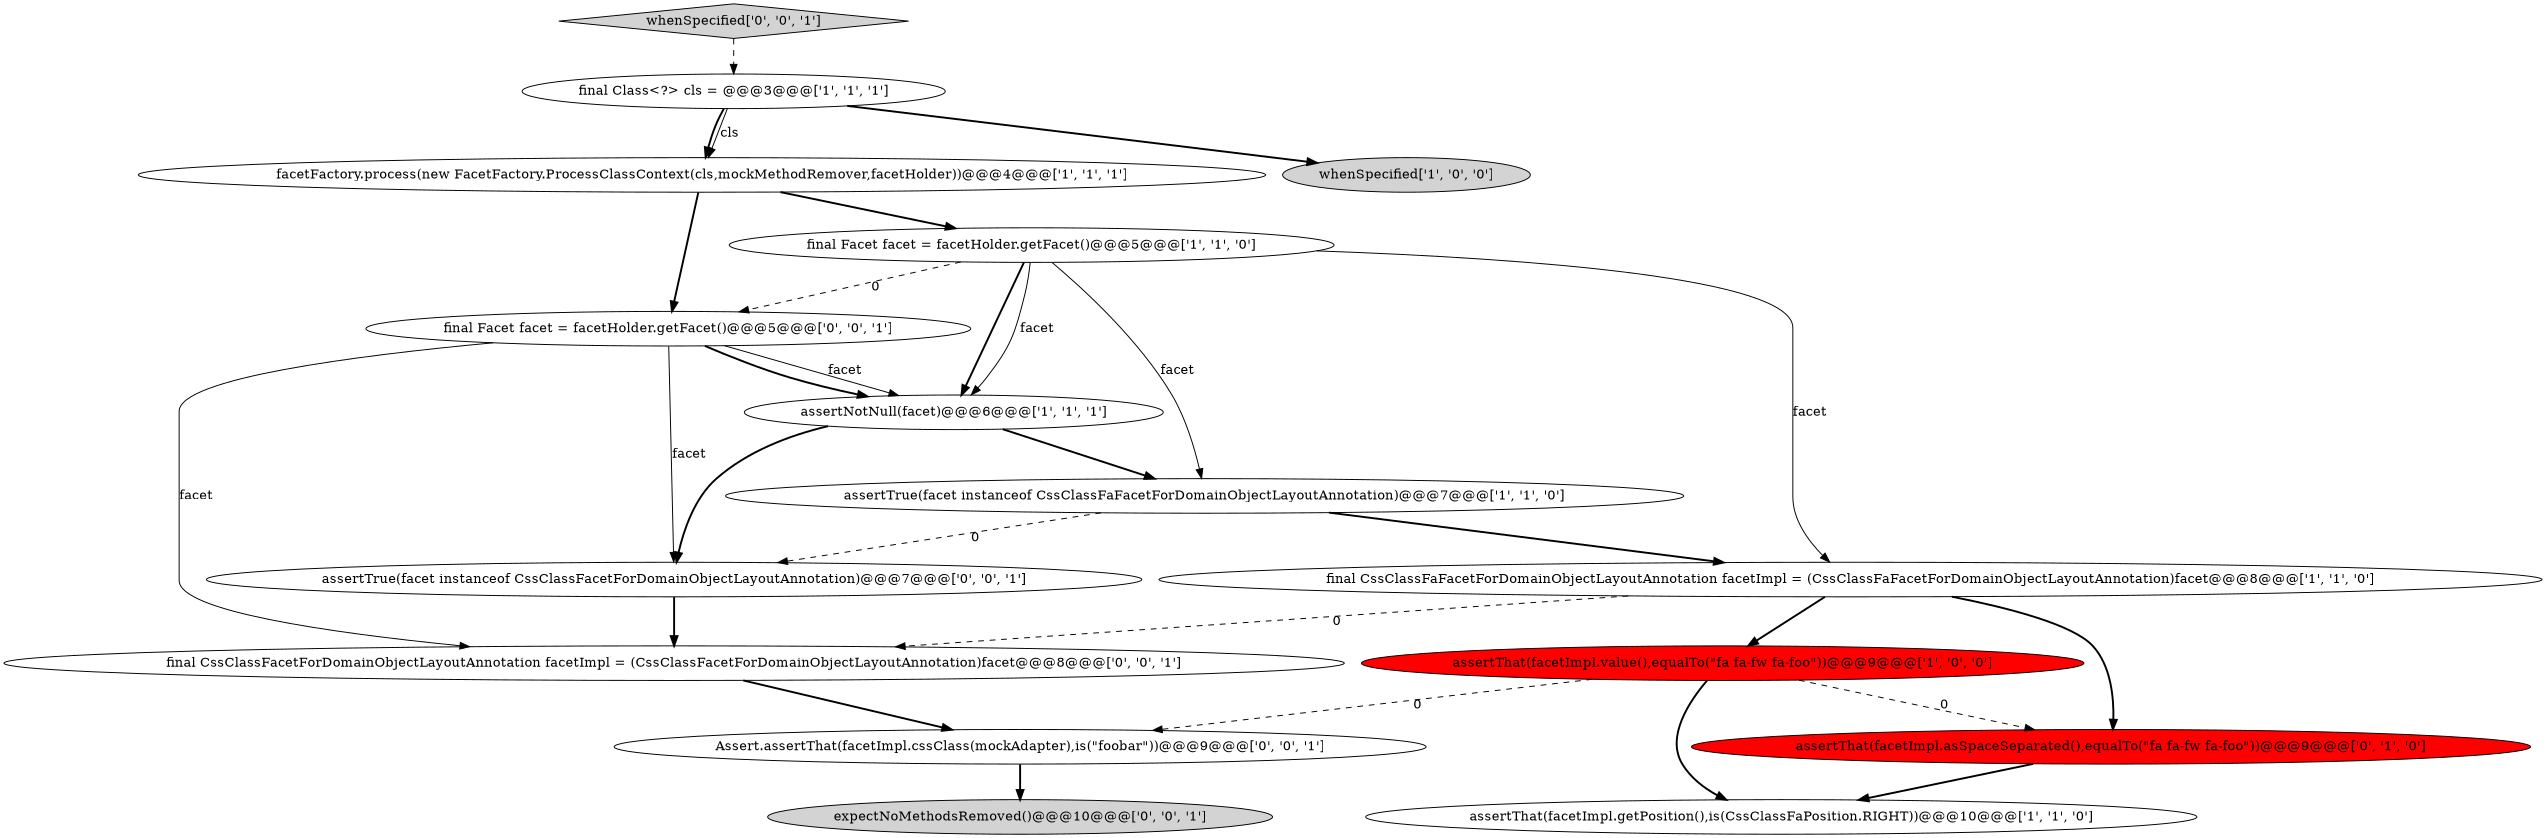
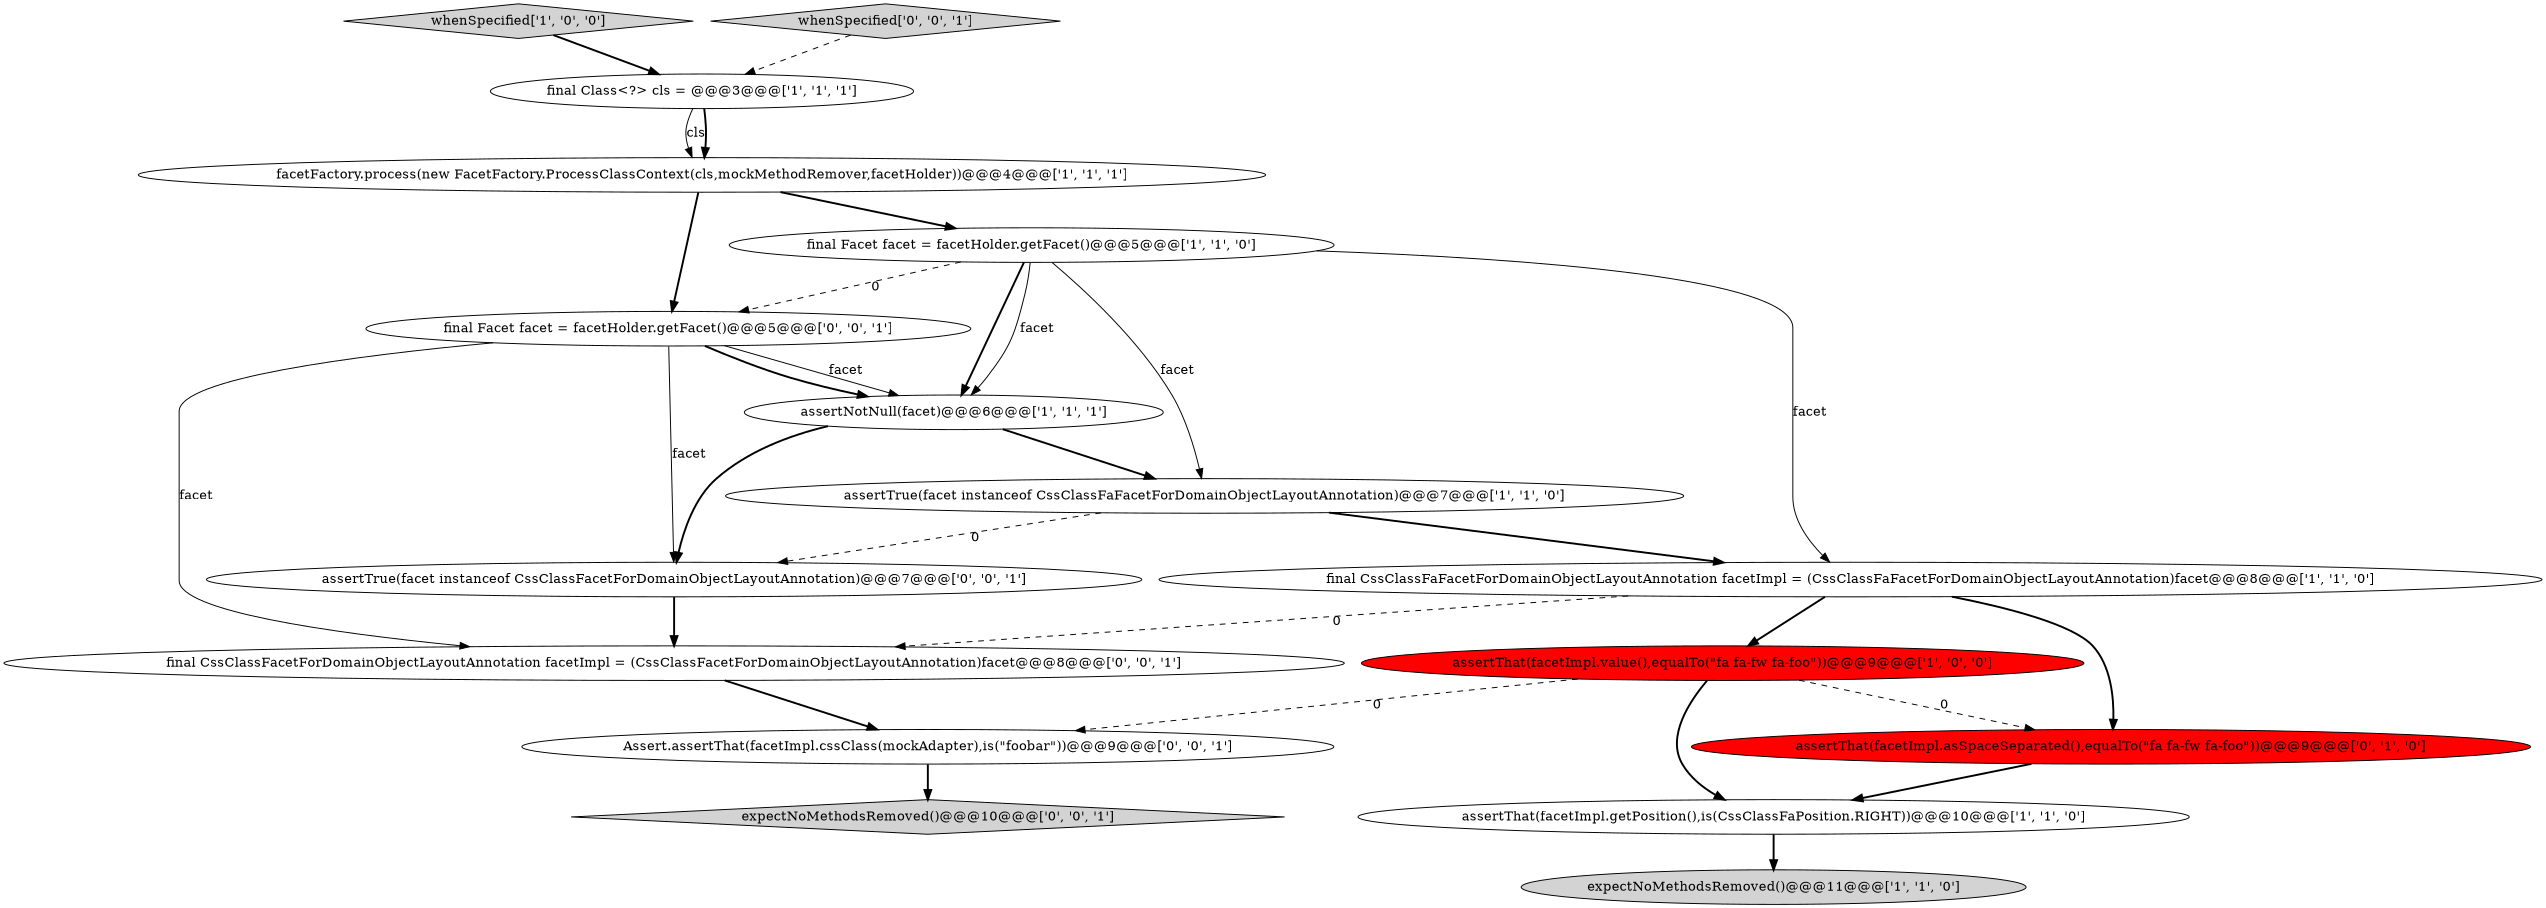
(1077, 134) -> (601, 53)
(1406, 175) -> (518, 21)
(1020, 817) -> (928, 817)
none -> (1774, 887)
